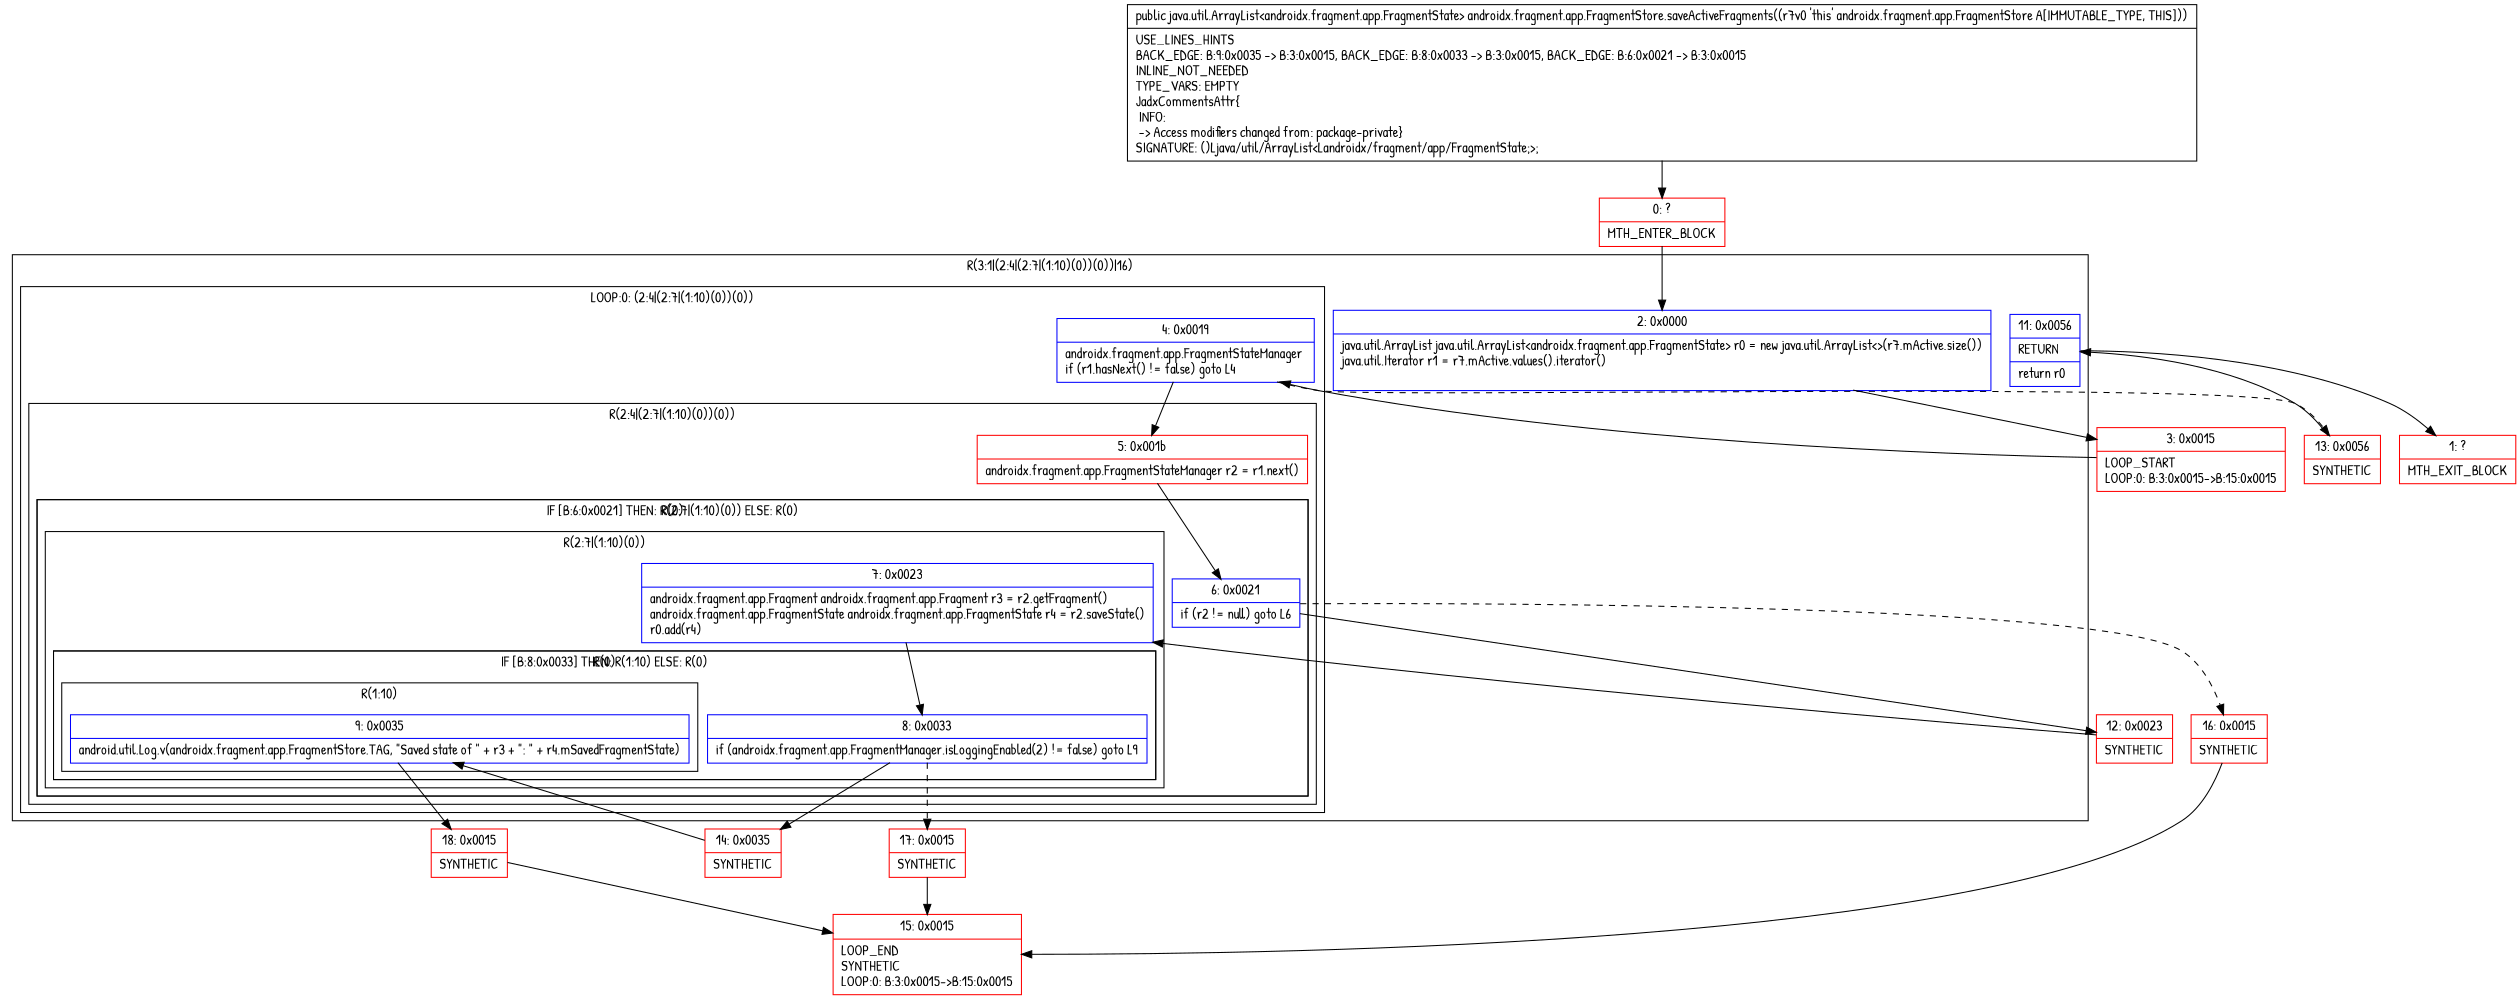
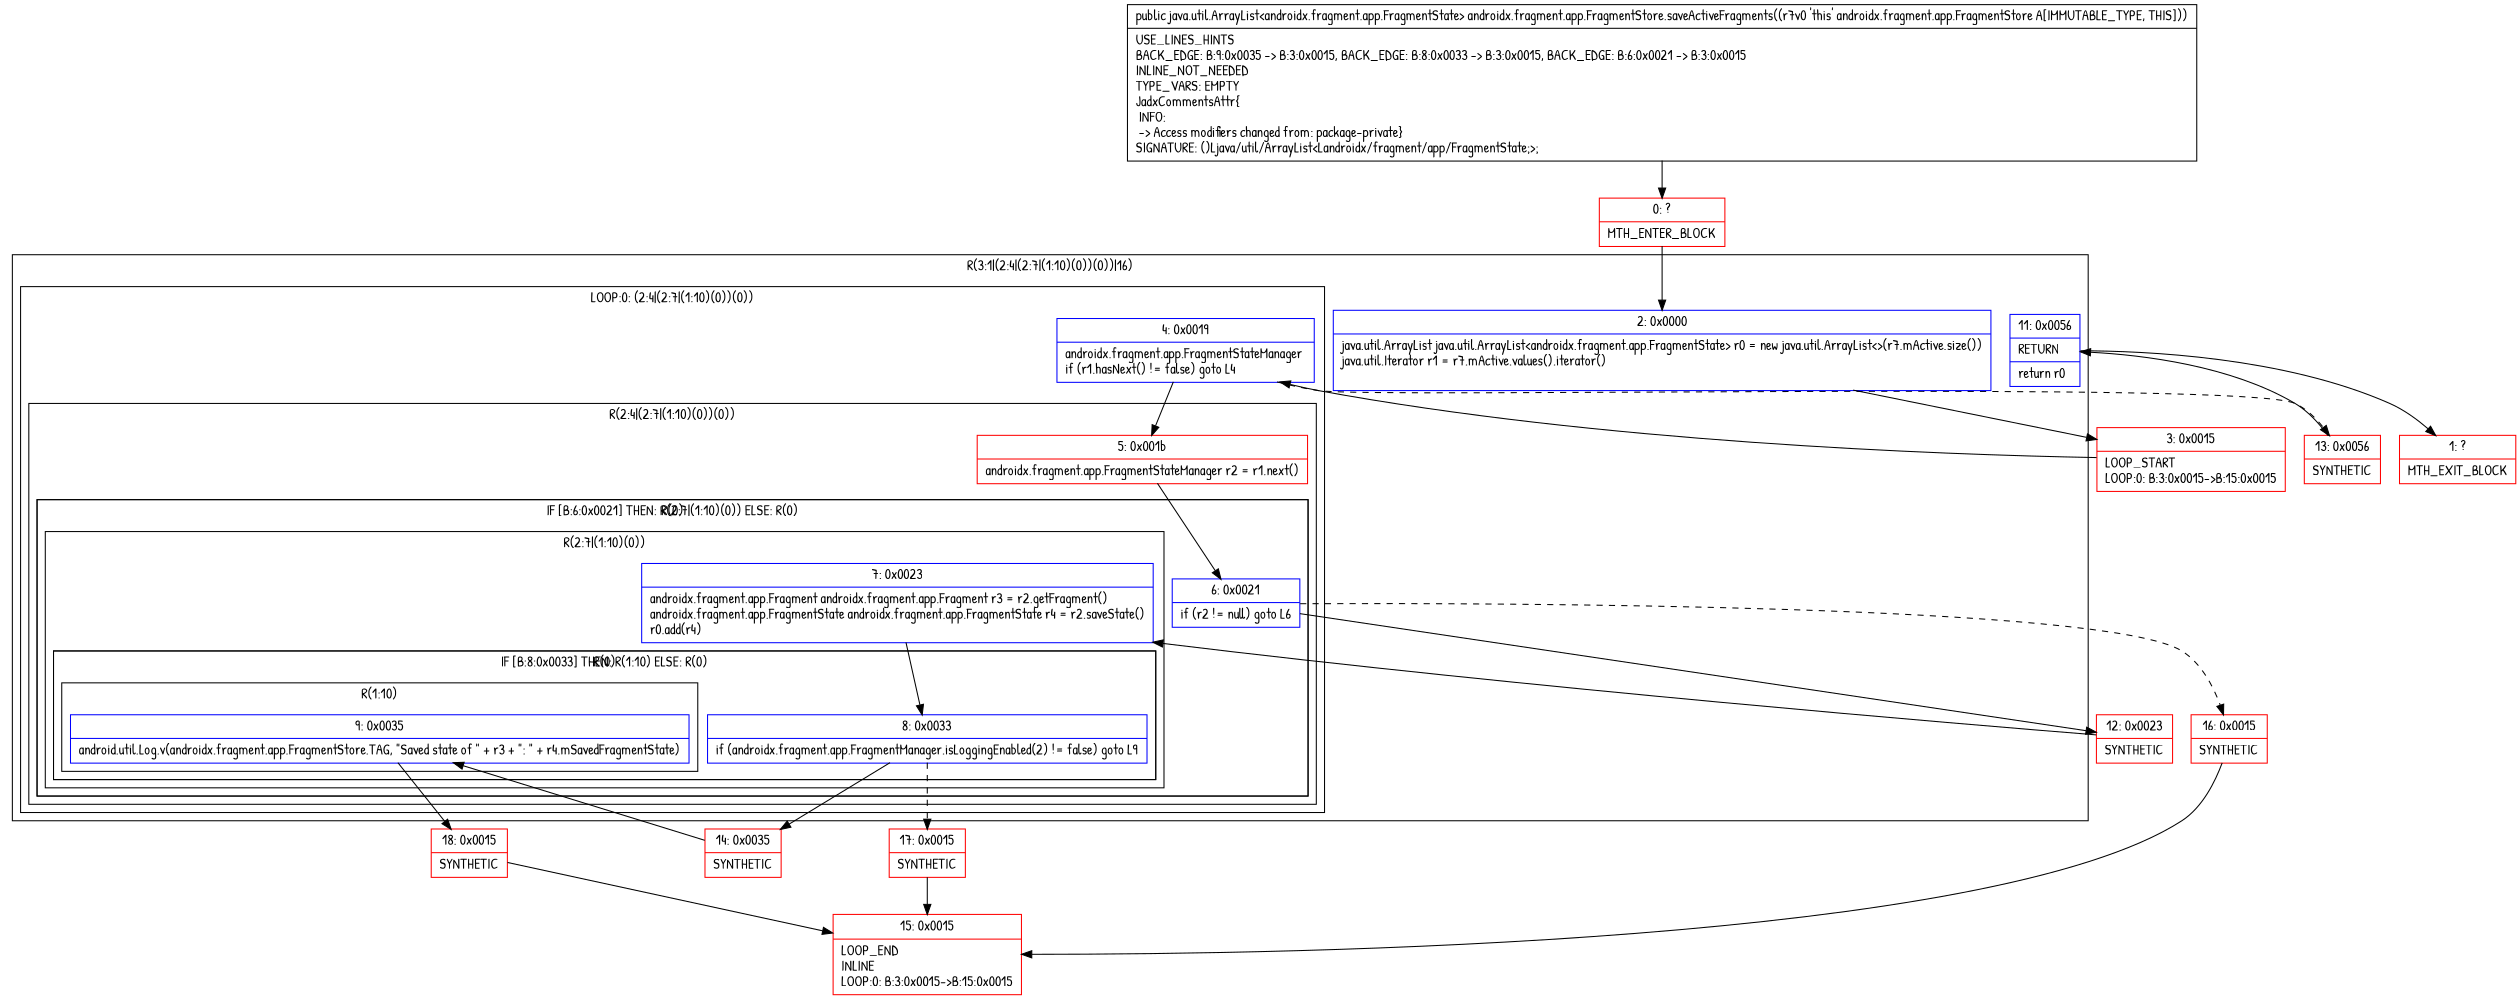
(871, 966) -> (858, 966)
